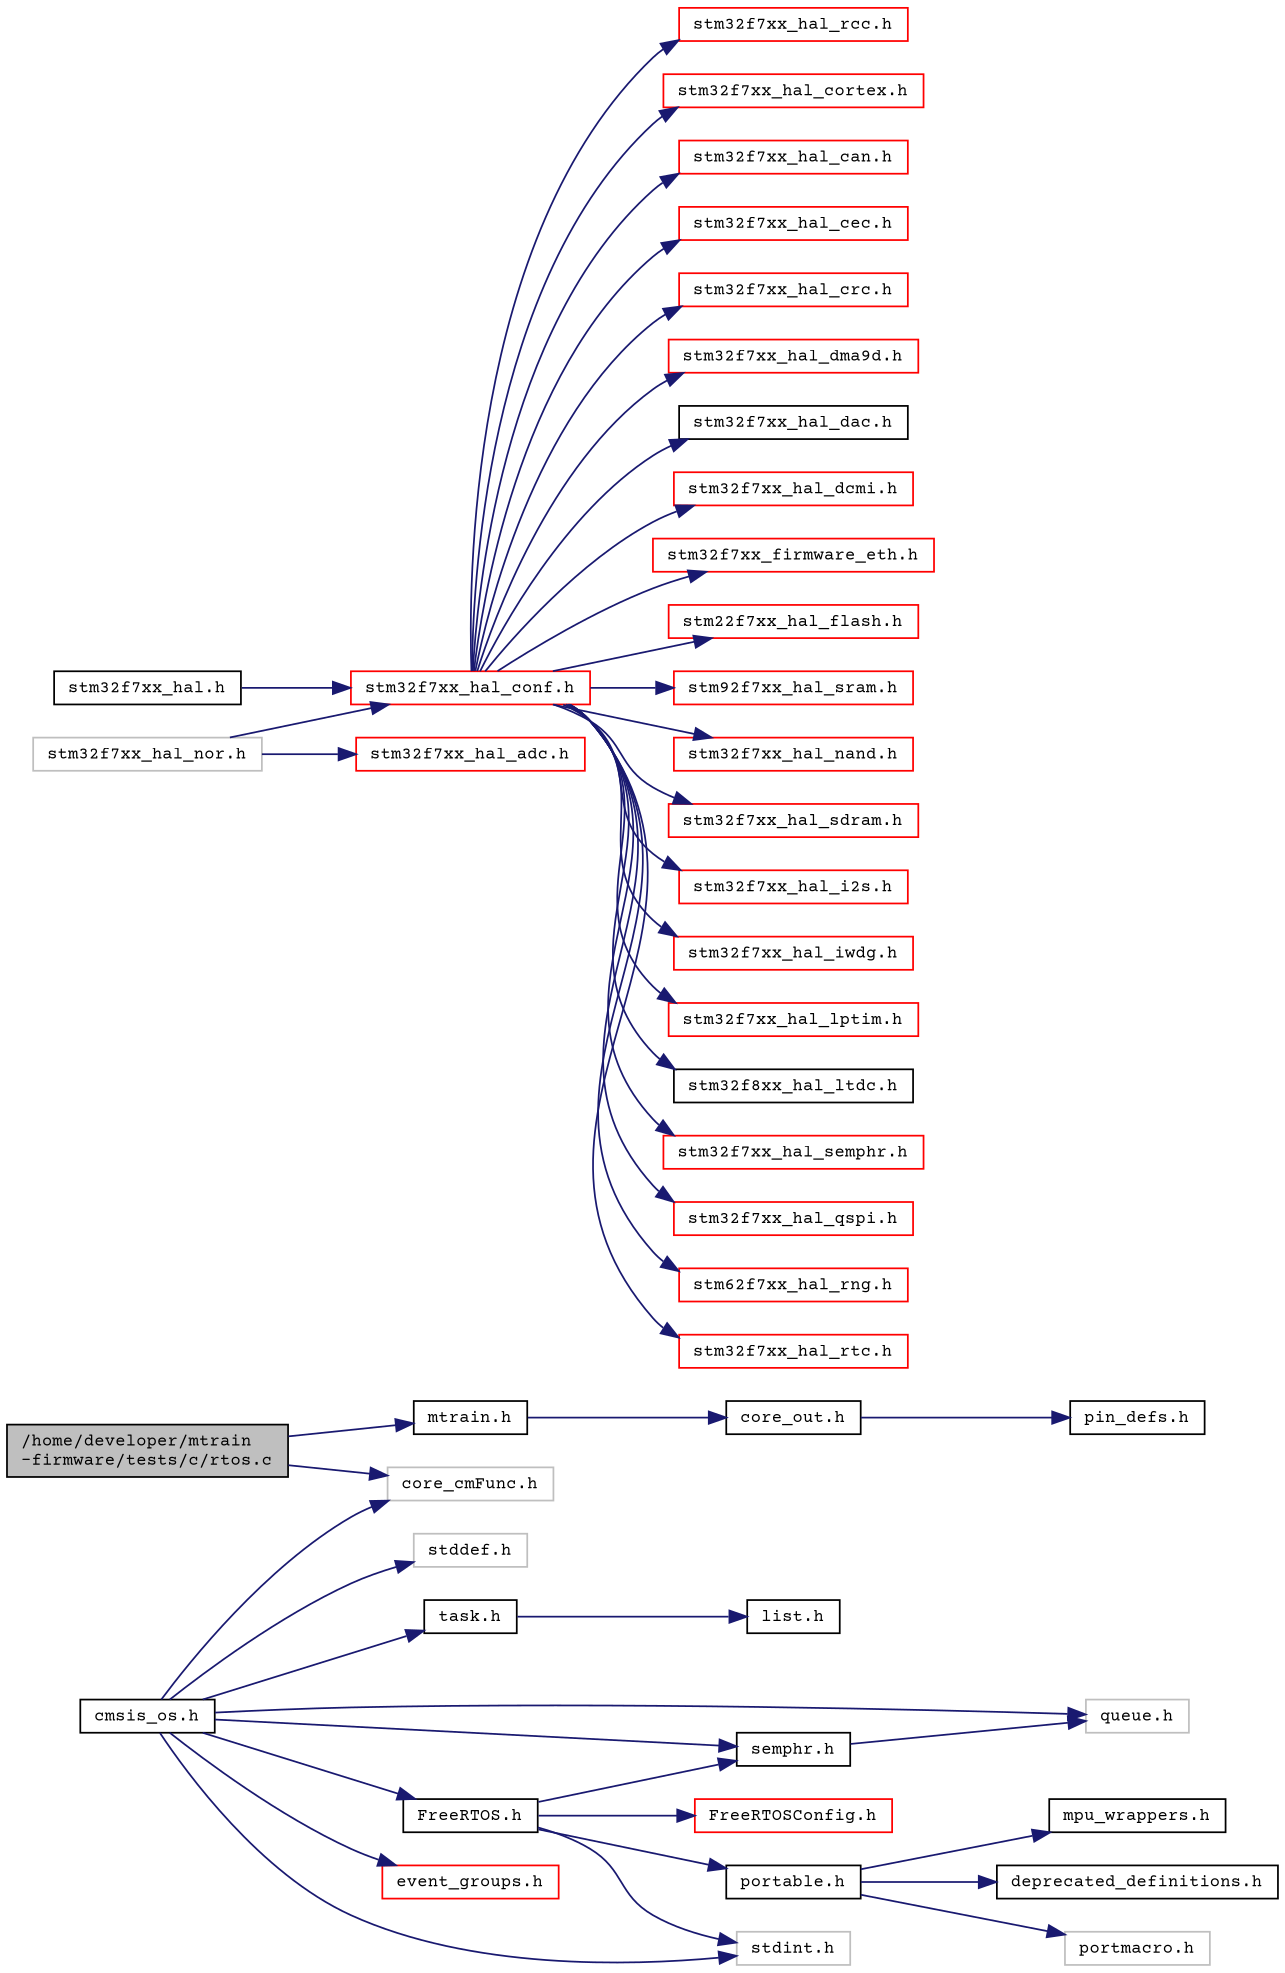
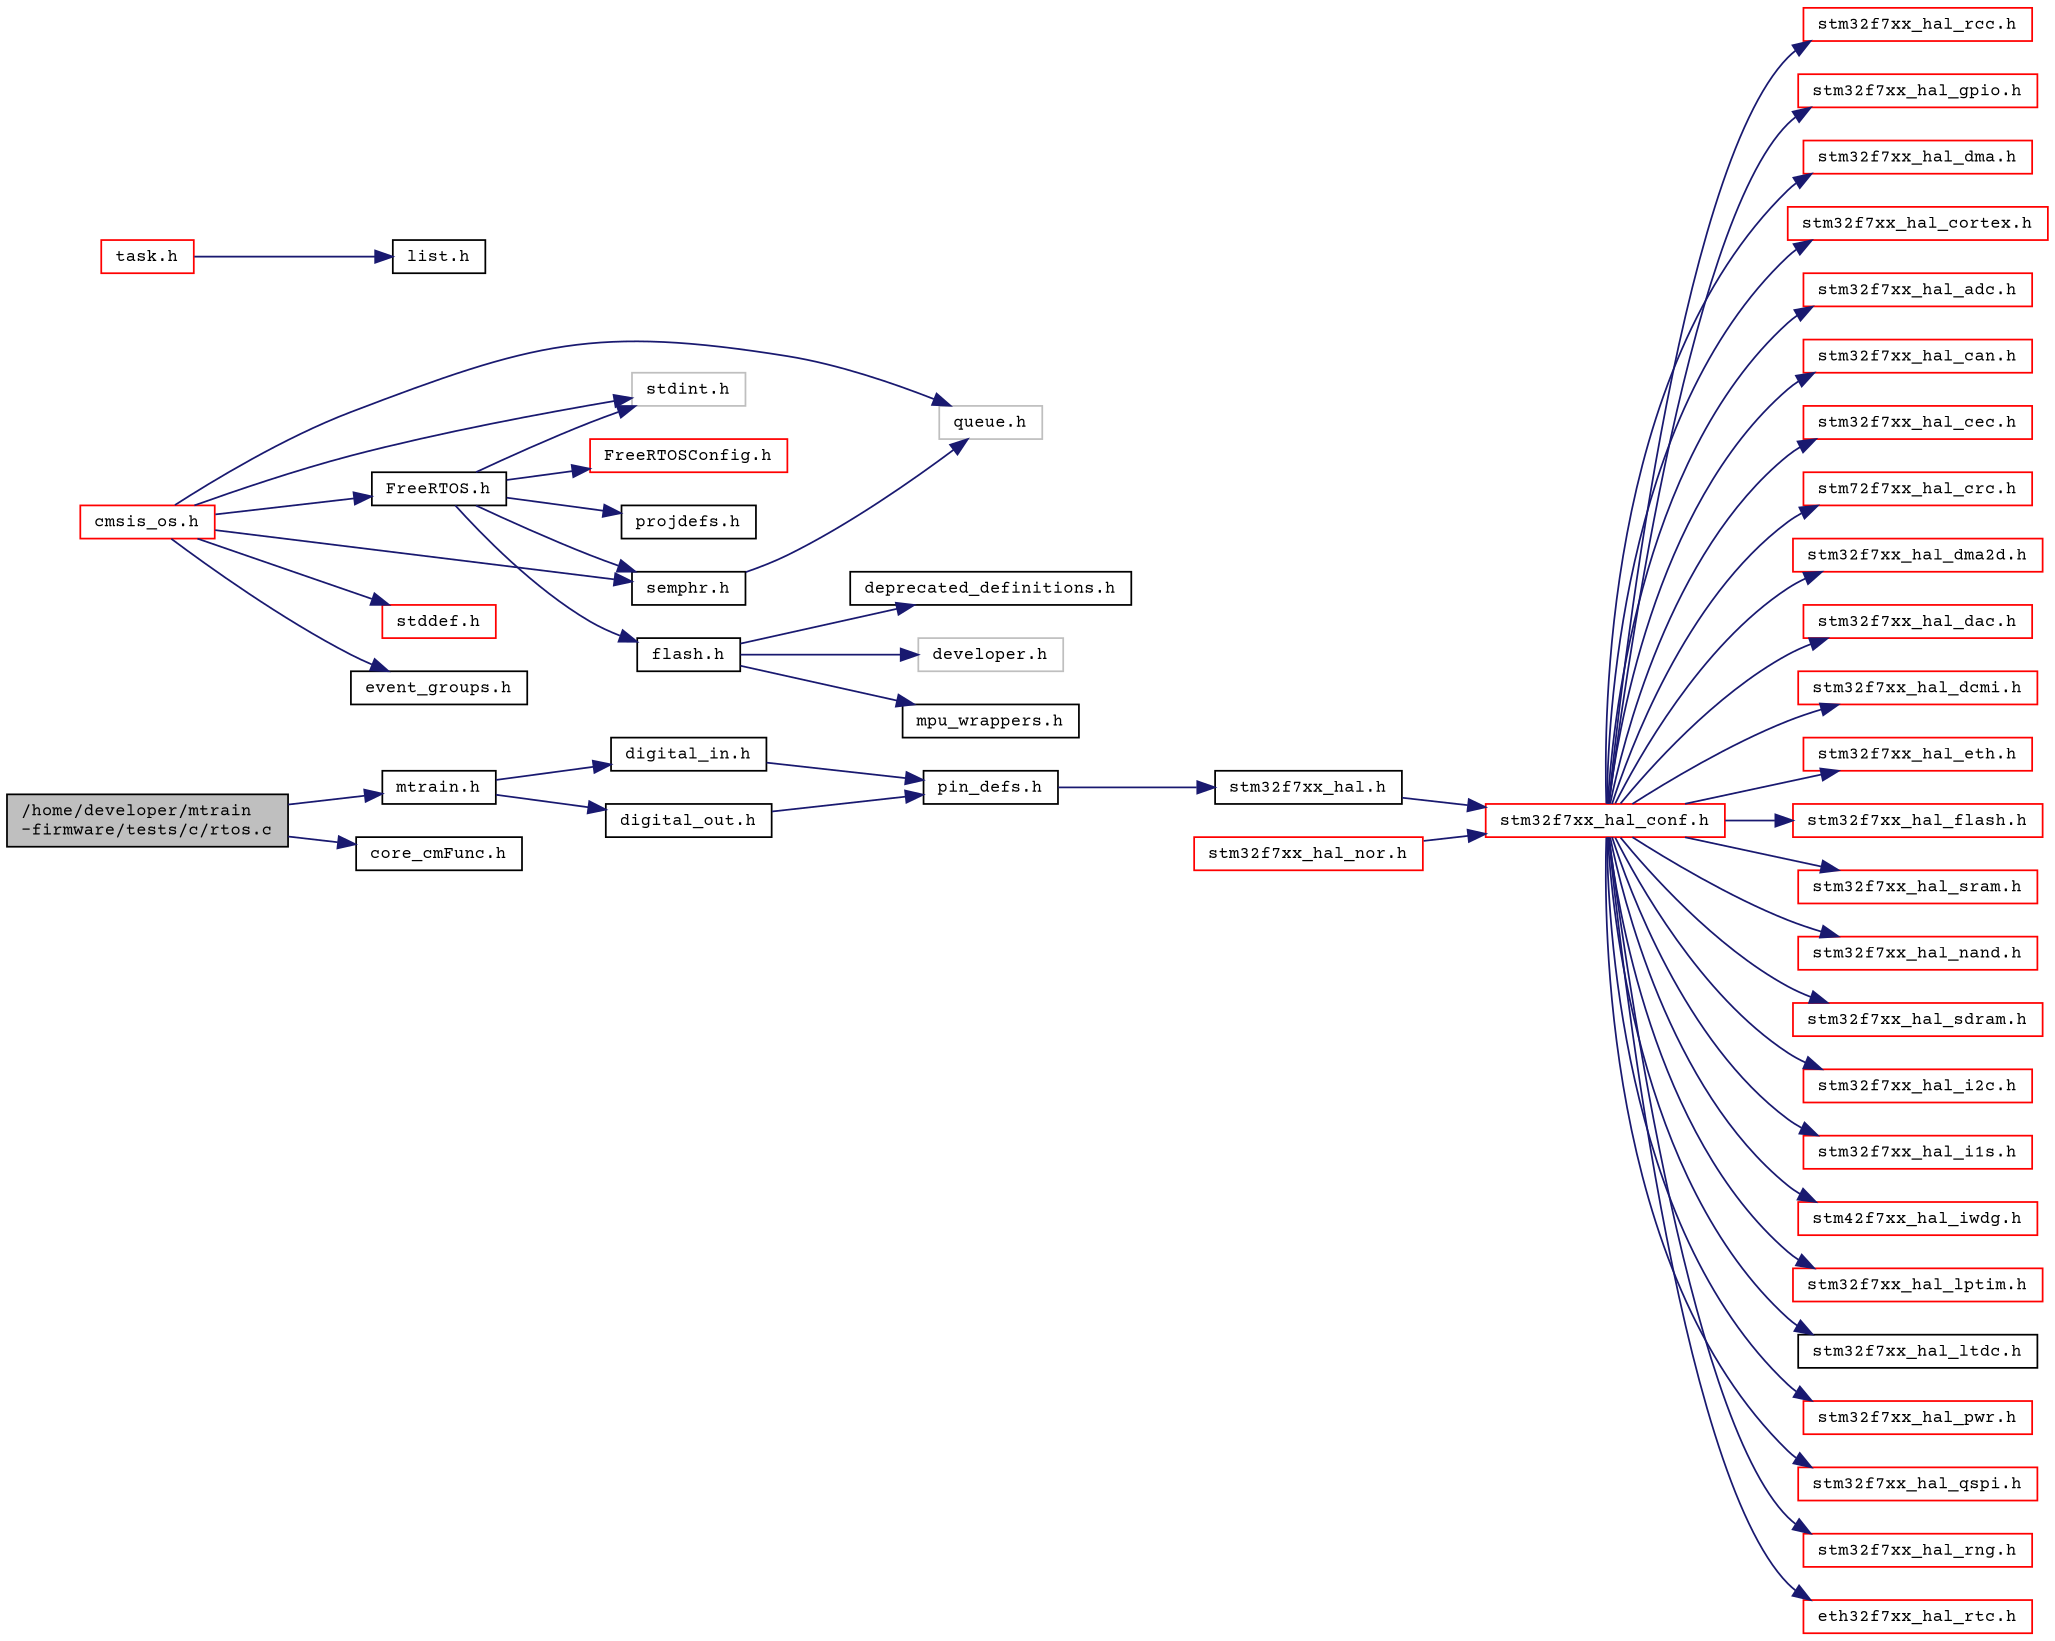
none -> (1918, 91)
none -> (1918, 157)
(793, 290) -> (1918, 489)
(793, 356) -> (1918, 555)
(793, 422) -> (1918, 622)
none -> (689, 522)
(793, 555) -> (1918, 754)
(793, 622) -> (1918, 821)
(793, 688) -> (1918, 887)
(148, 754) -> (1309, 854)
(300, 754) -> (1666, 515)
none -> (689, 754)
none -> (1128, 787)
(793, 887) -> (1918, 1152)
(793, 953) -> (1918, 1219)
(793, 1086) -> (1918, 1351)
none -> (1918, 1086)
(793, 1152) -> (1918, 1418)
(793, 1285) -> (1918, 1550)
(793, 1351) -> (1918, 1617)
(793, 1418) -> (689, 821)
(471, 1484) -> (439, 854)
(471, 1550) -> (439, 622)
(256, 1591) -> none
(471, 1617) -> (148, 257)
(305, 1668) -> none
(148, 1716) -> (148, 522)
(471, 1882) -> (439, 688)
(793, 1882) -> (689, 655)
(1137, 1948) -> (991, 655)
